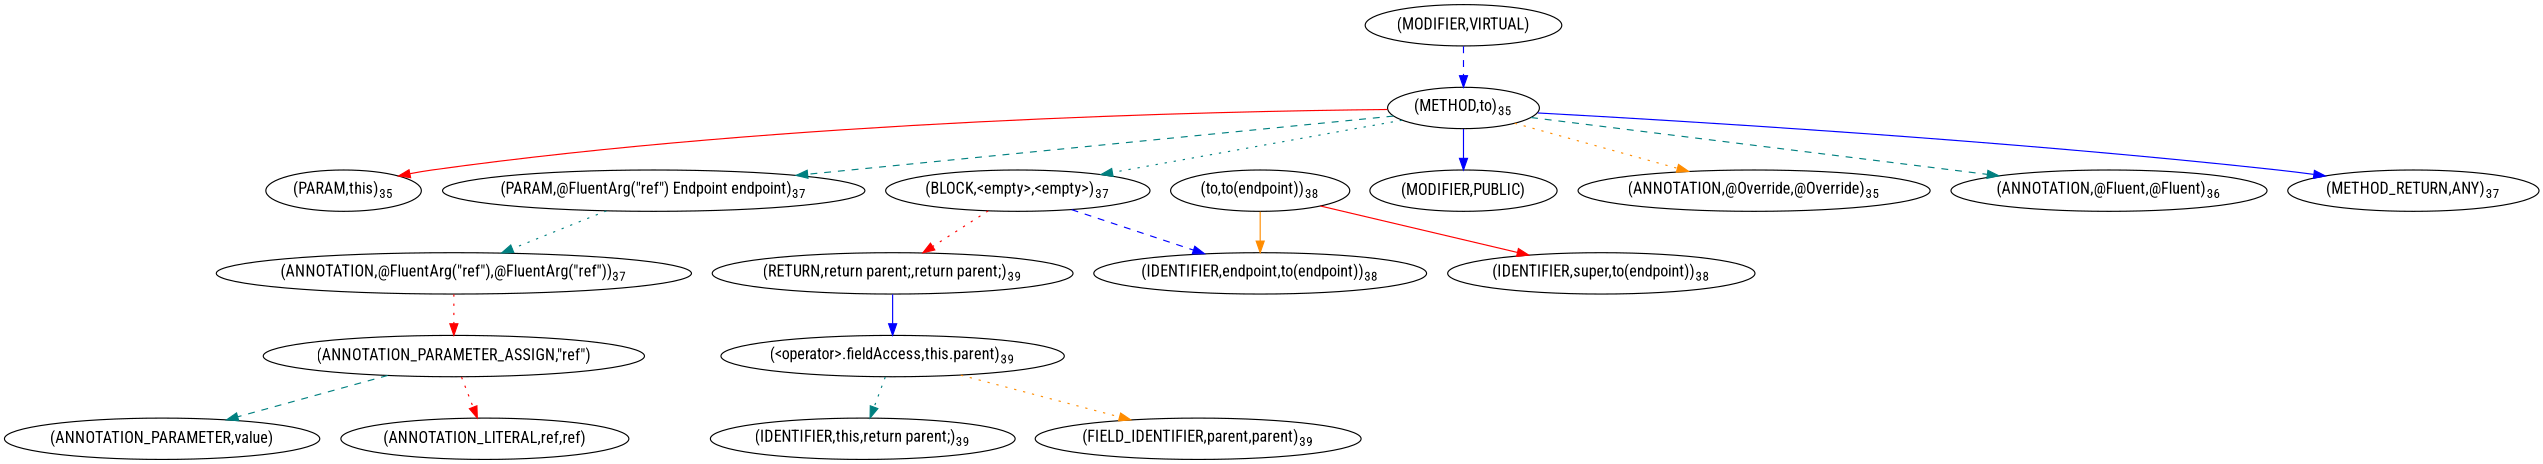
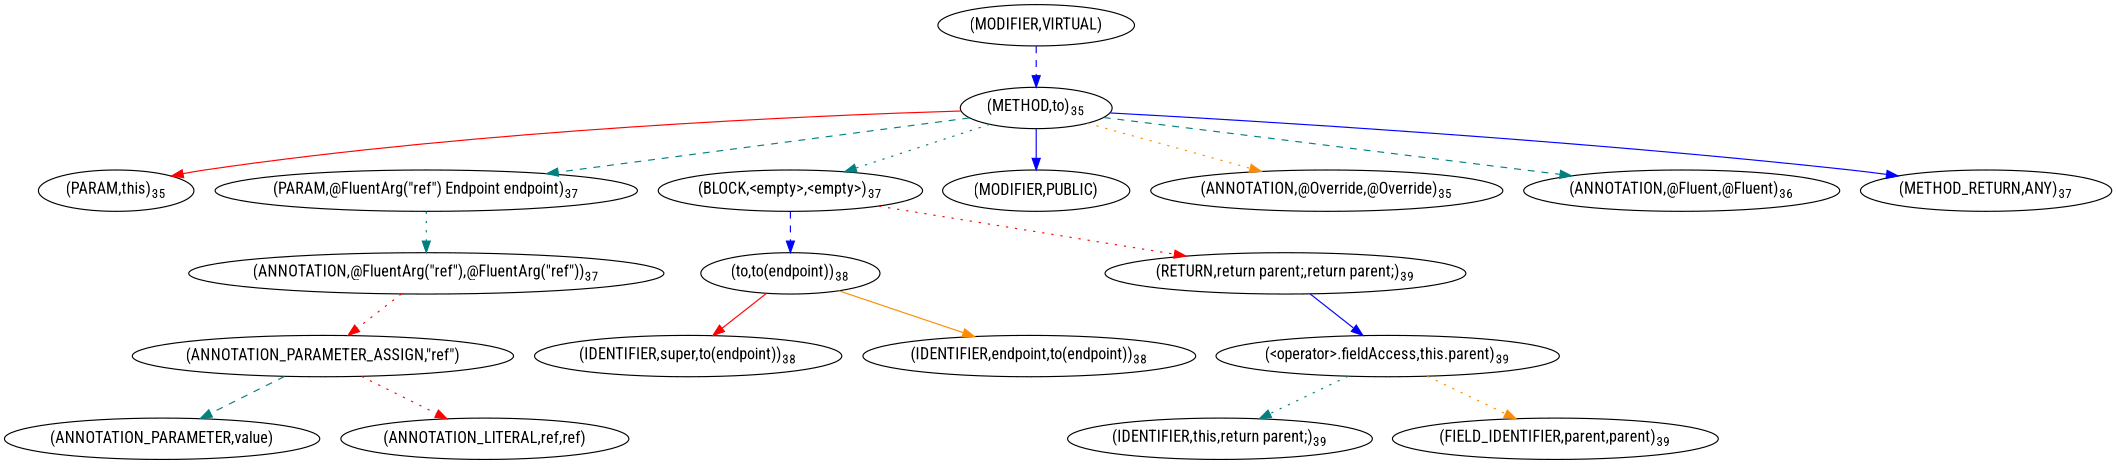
(1133, 230) -> (790, 226)
